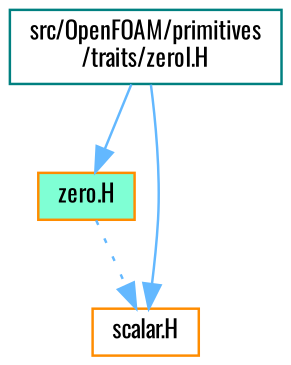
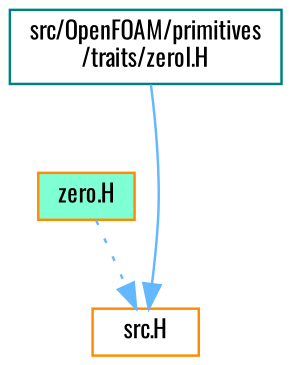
(118, 117) -> none
(146, 332) -> (146, 332)
